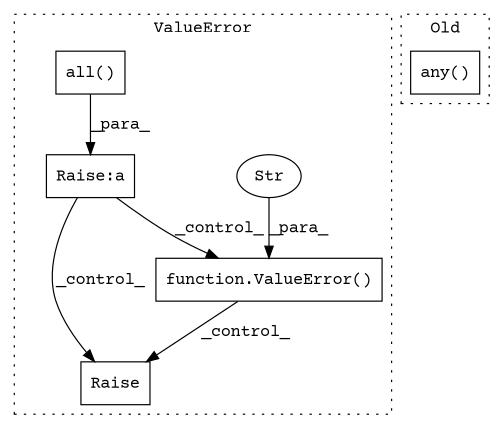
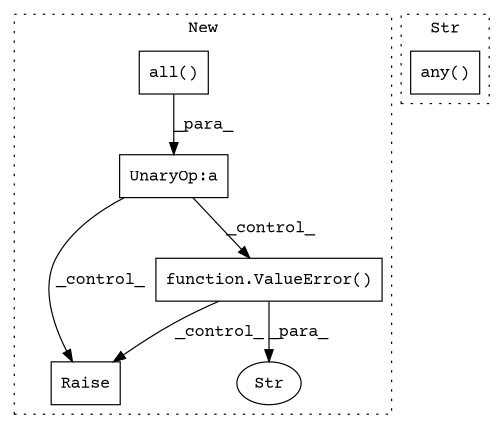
(203, 28) -> (203, 28)
(445, 28) -> (445, 28)
(90, 176) -> (174, 176)
(269, 222) -> (269, 326)
